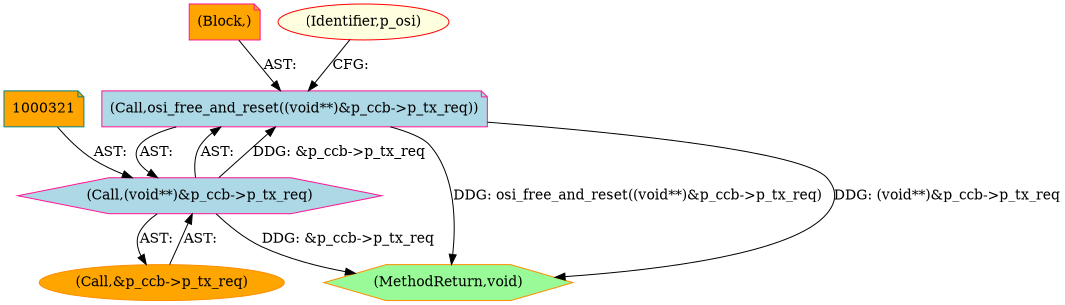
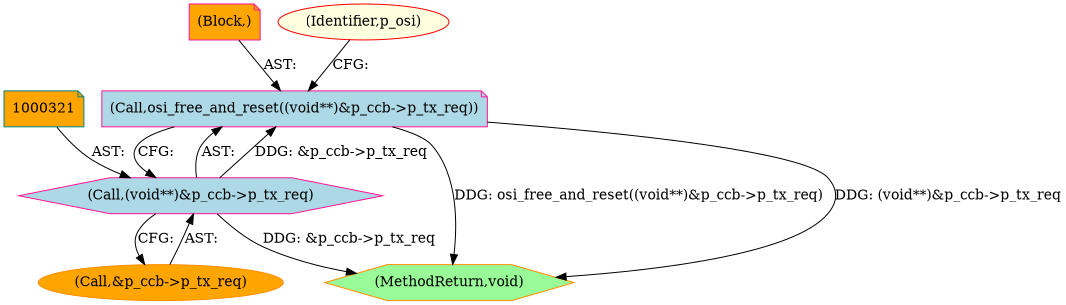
(159, 152) -> (158, 152)
(159, 239) -> (158, 239)
